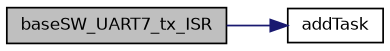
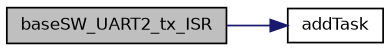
(117, 26) -> (117, 26)
